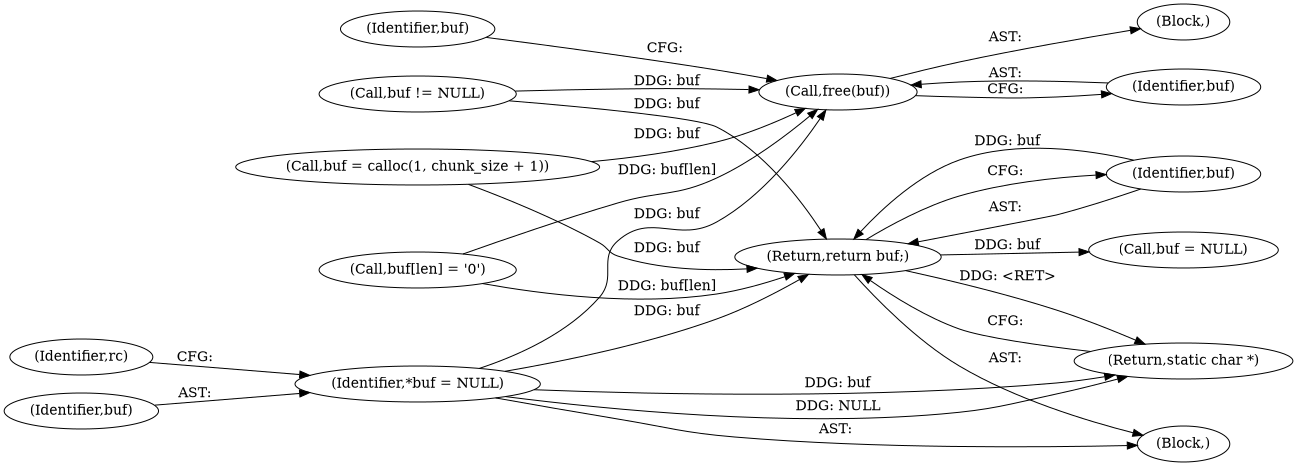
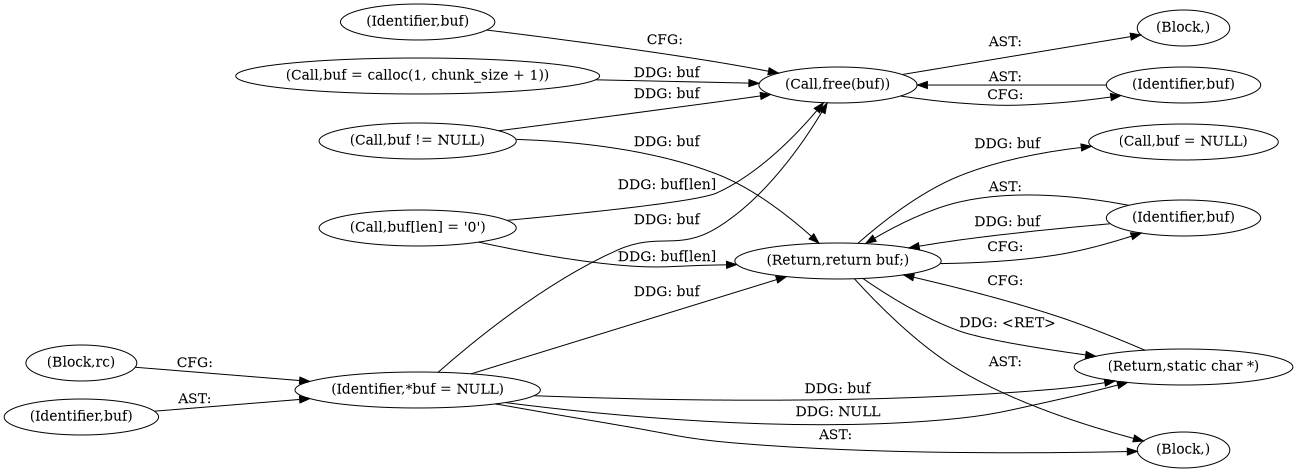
(603, 246) -> none
(81, 357) -> (81, 363)
